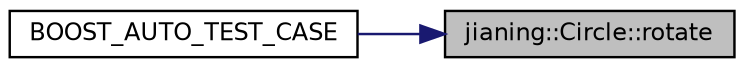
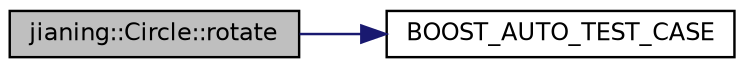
(389, 34) -> (330, 34)
